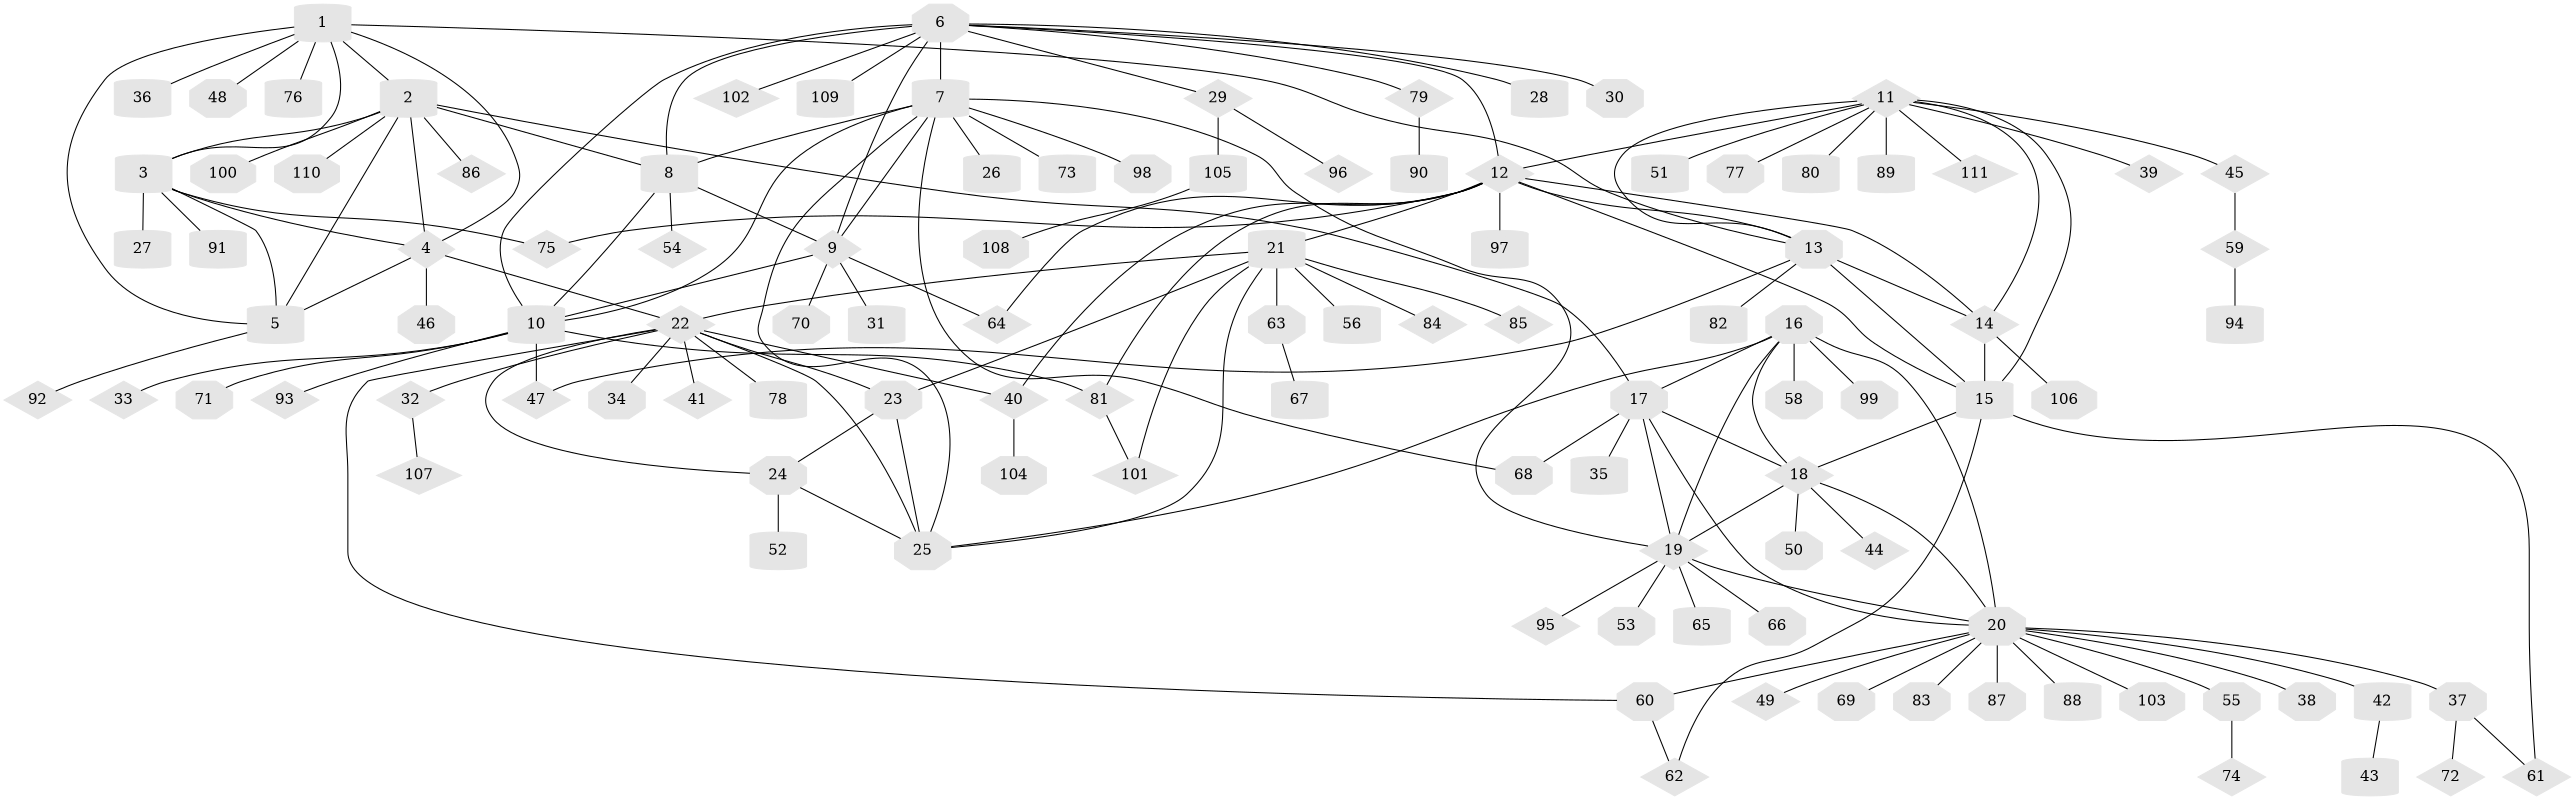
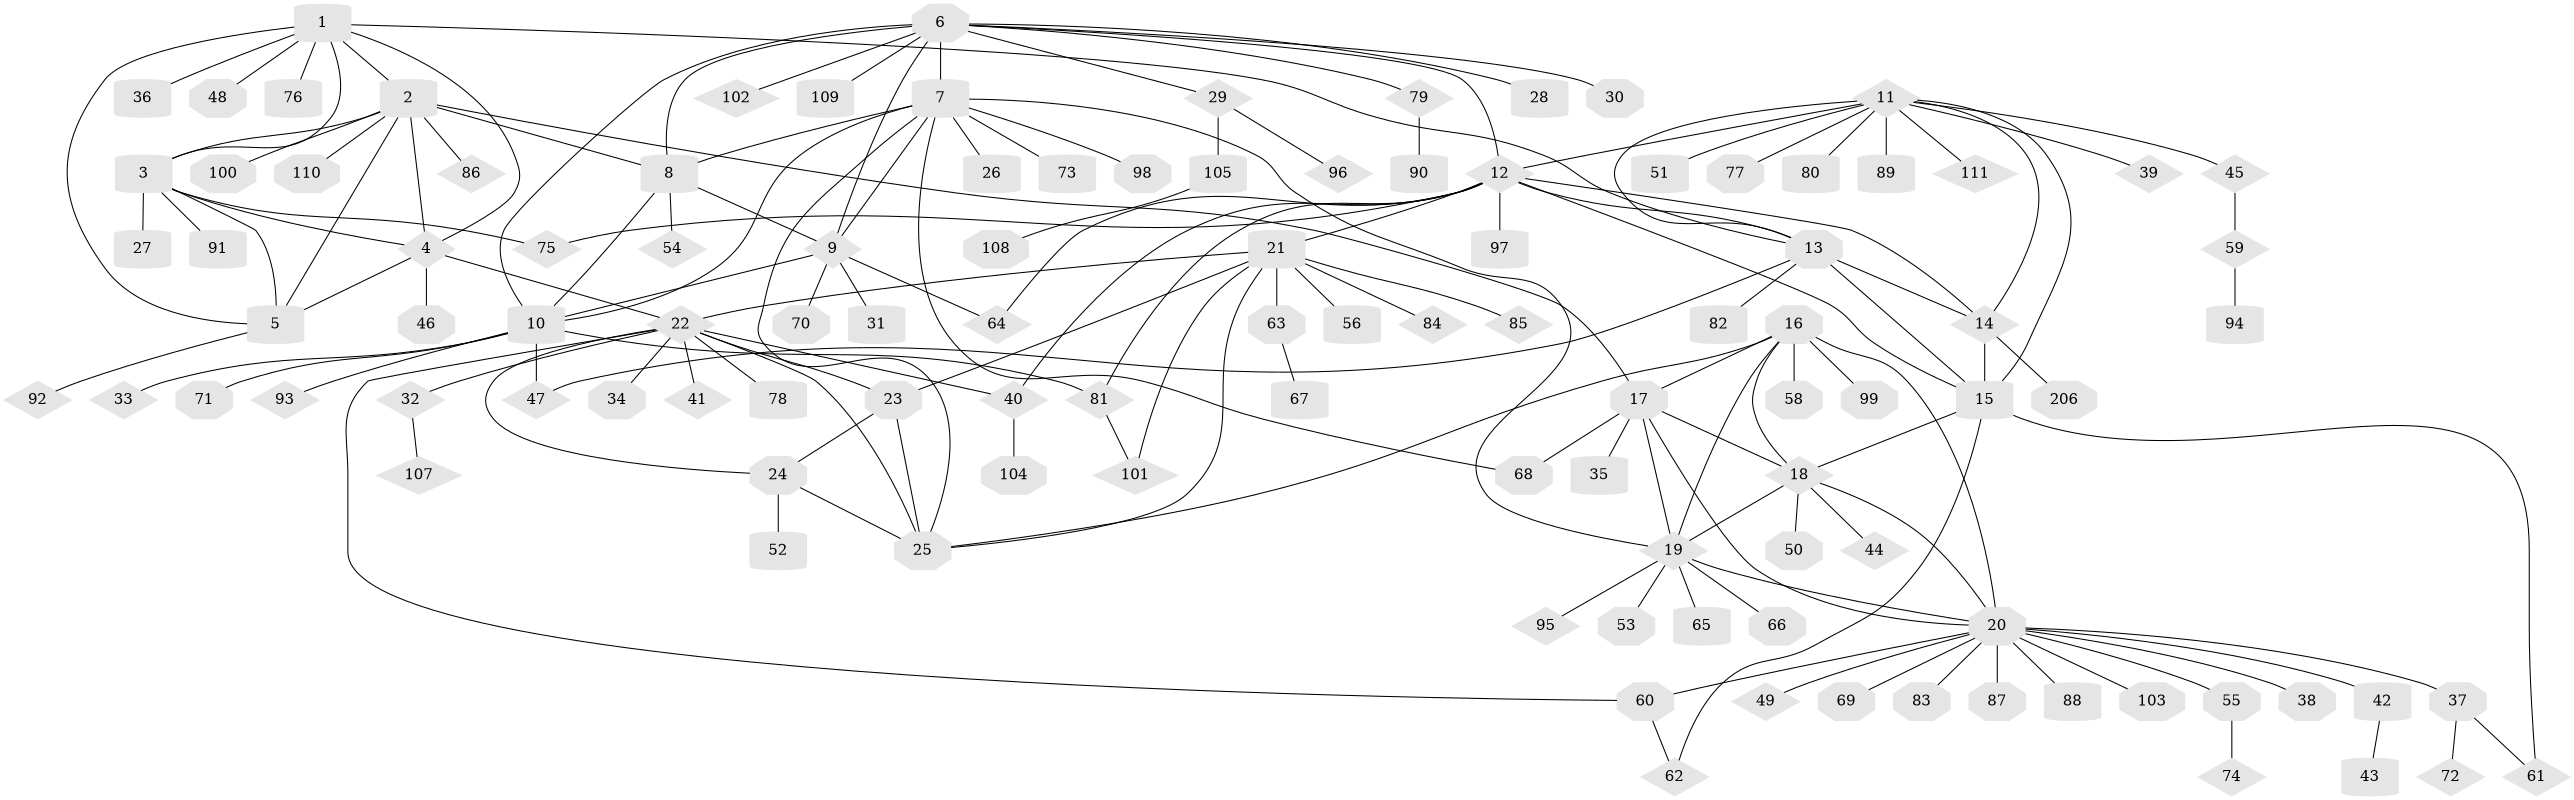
(2064, 400) -> (2064, 400)
